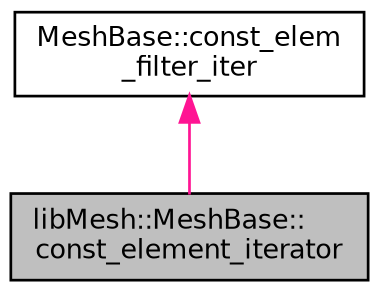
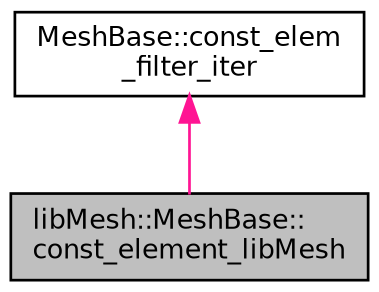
(189, 237) -> (189, 237)
